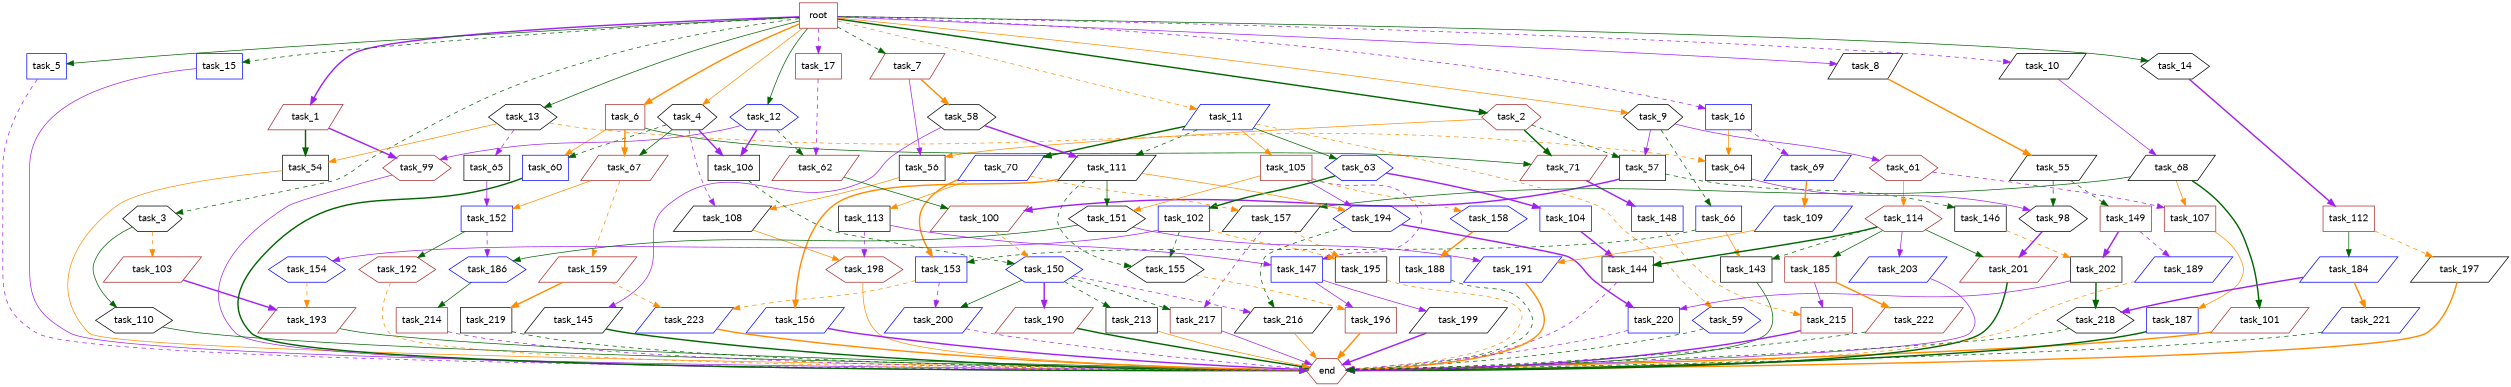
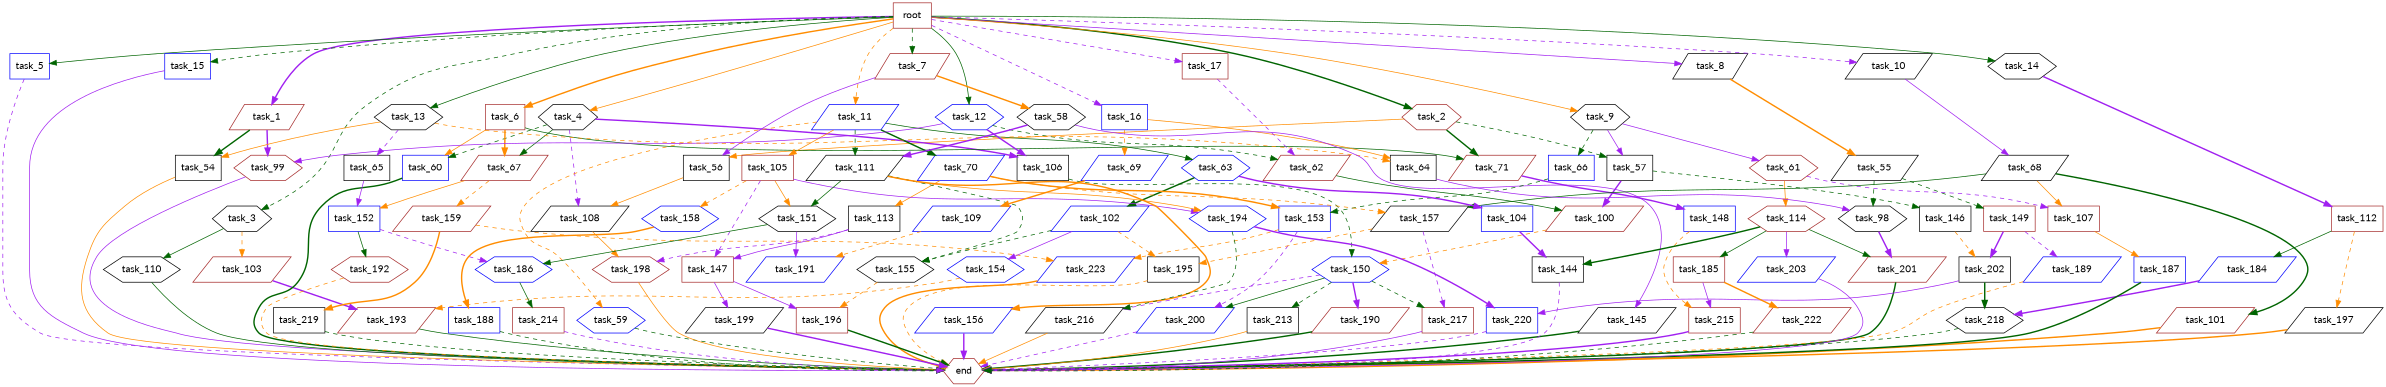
(1756, 135) -> (1125, 139)
(1184, 219) -> (1100, 219)
(1660, 247) -> (896, 239)
(1297, 270) -> (708, 270)
(1746, 270) -> none
(2371, 320) -> none
(1351, 343) -> (888, 344)
(1478, 358) -> none
